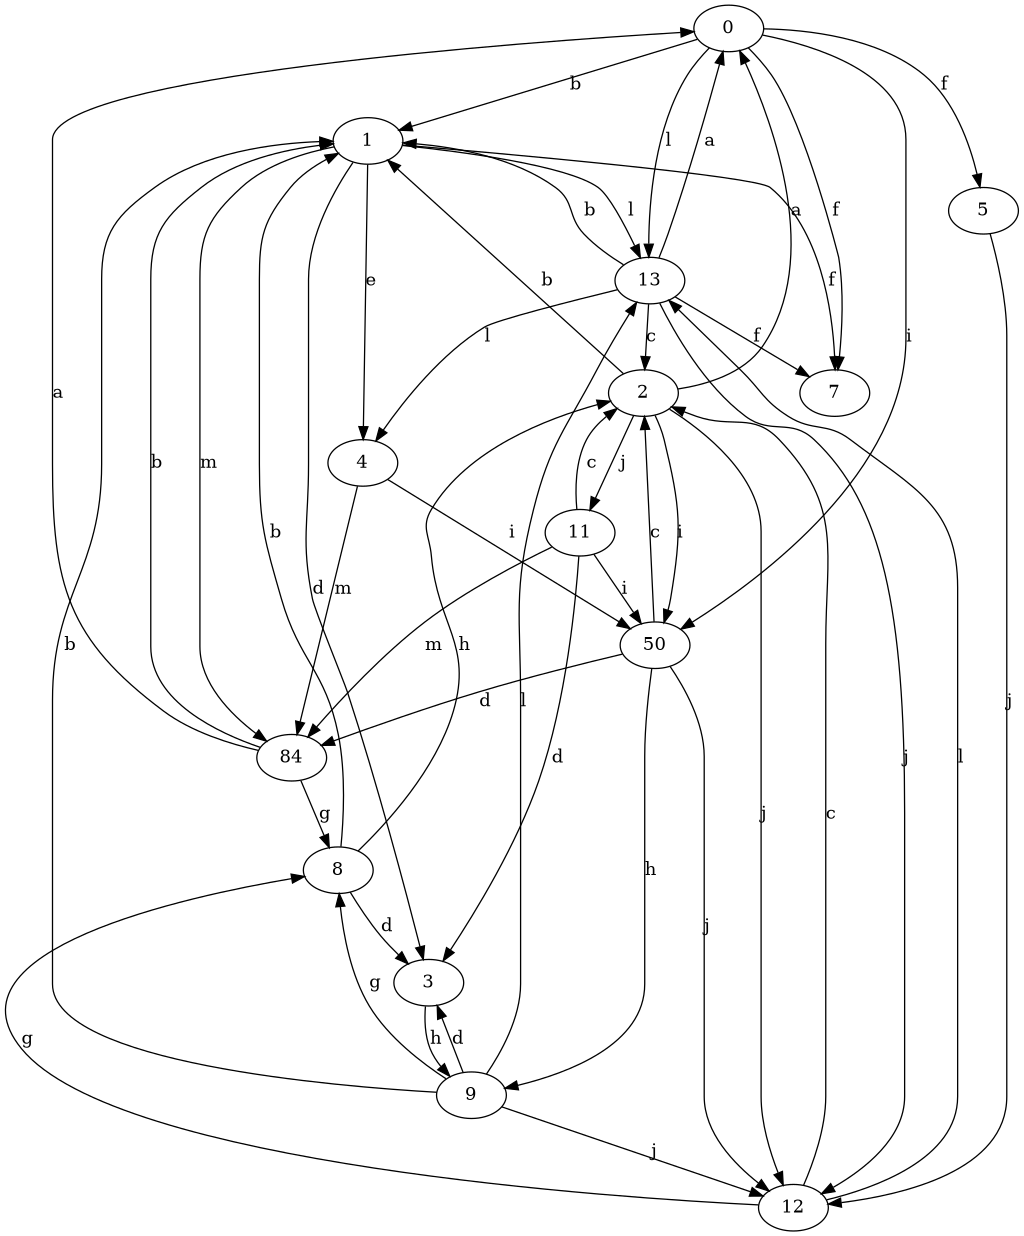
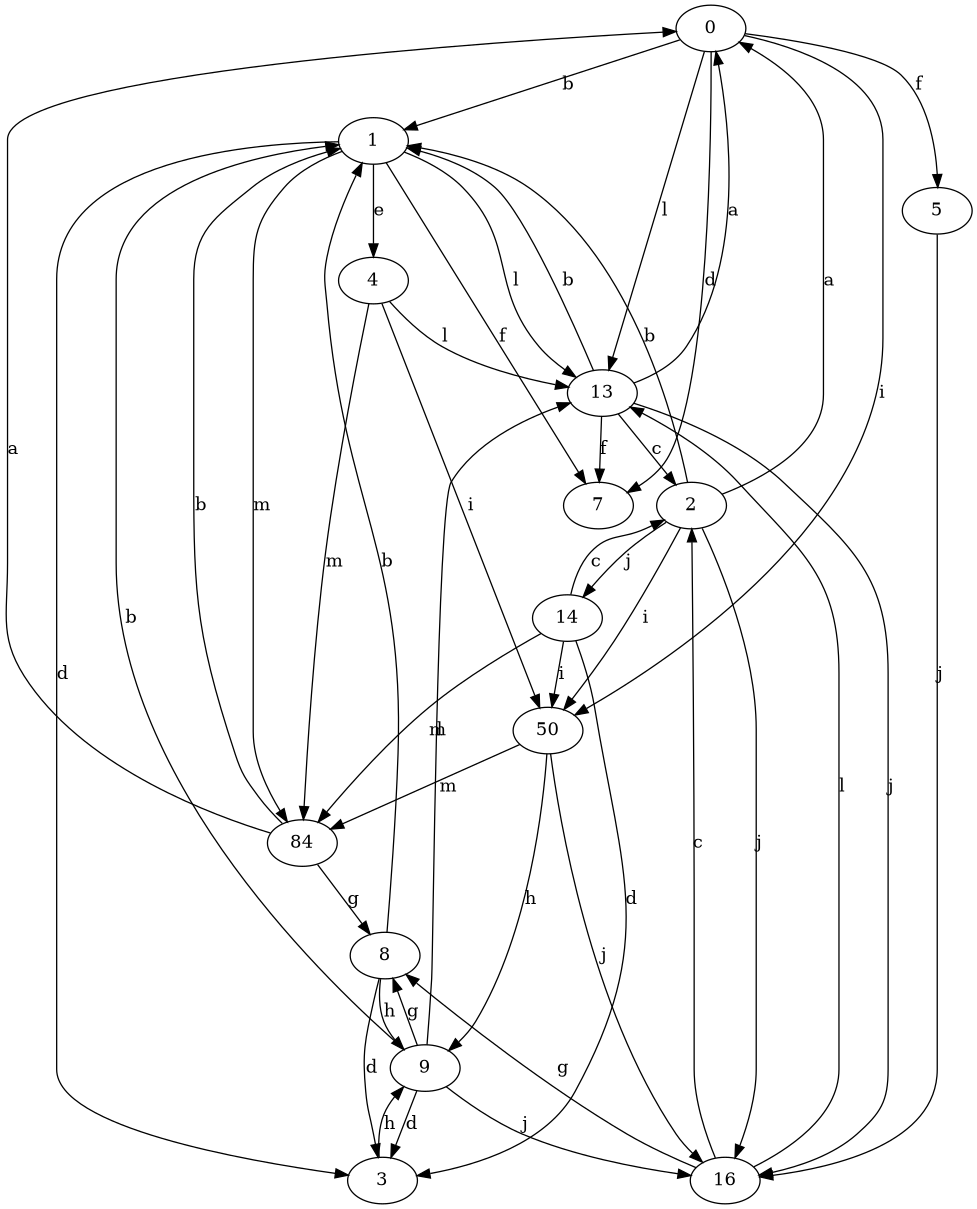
(836, 211) -> (711, 281)
(482, 329) -> (465, 358)
(650, 526) -> none
(580, 533) -> (567, 618)
(439, 596) -> (381, 1011)
(486, 701) -> (448, 787)
(793, 1208) -> (725, 1181)
